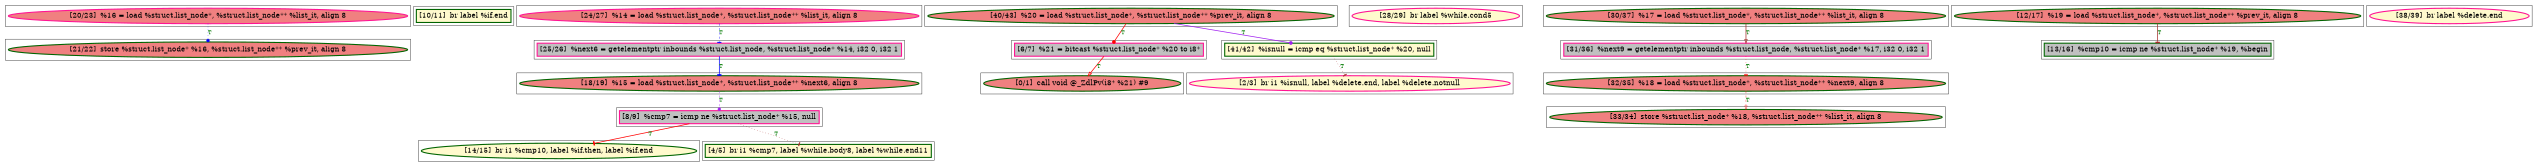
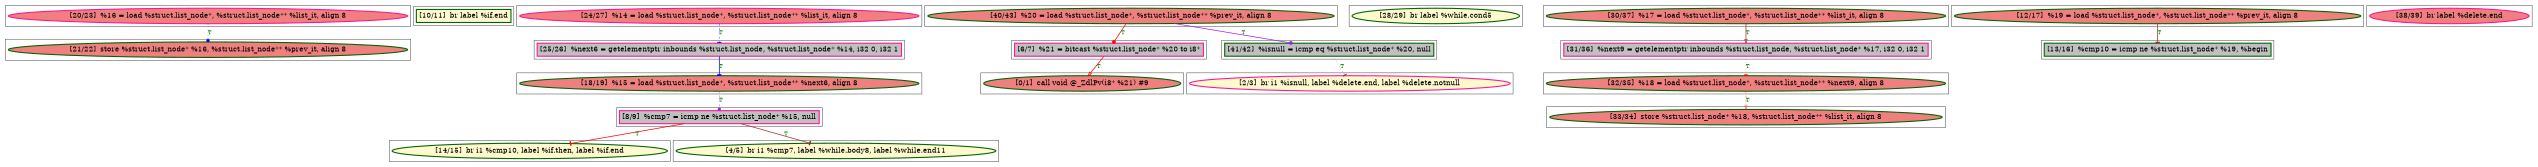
(1436, 16) -> (1436, 16)
(2449, 16) -> (2449, 16)
(1329, 50) -> (1329, 50)
(768, 134) -> (775, 133)
(818, 151) -> (836, 151)
